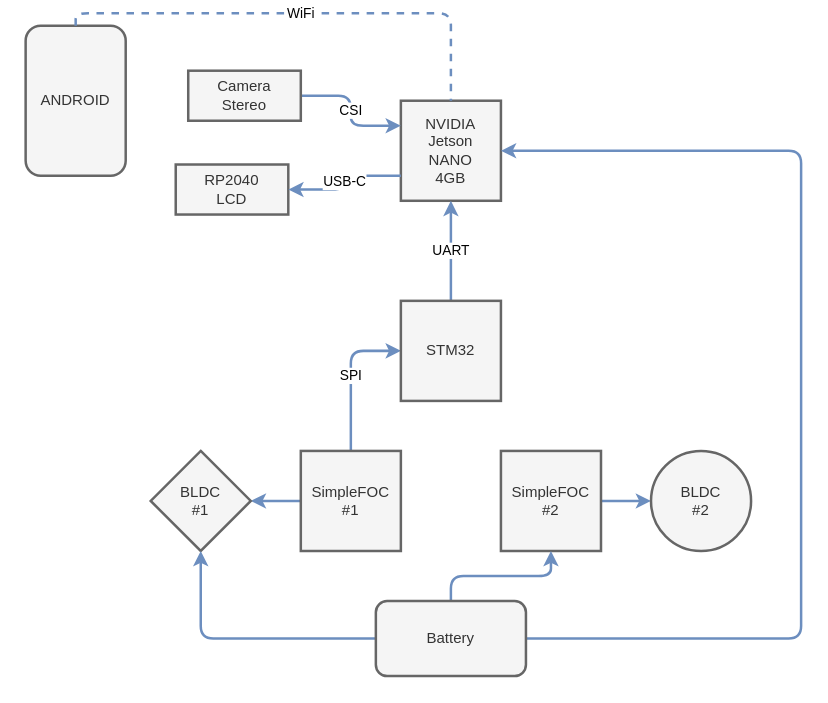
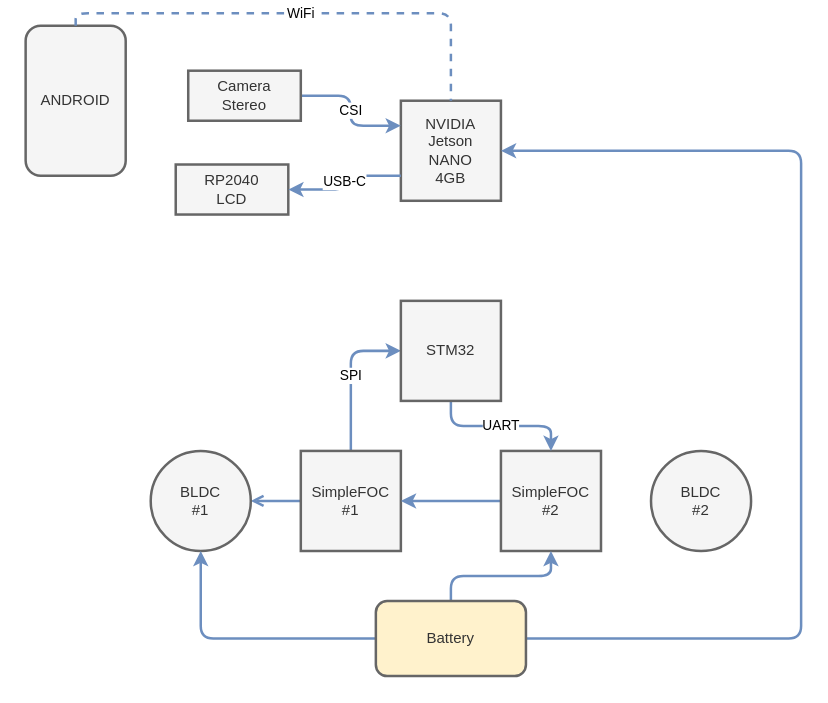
(451, 255) -> (497, 426)
(201, 501) -> (201, 501)
(263, 501) -> (261, 501)
(620, 501) -> (456, 501)
(451, 638) -> (451, 638)
